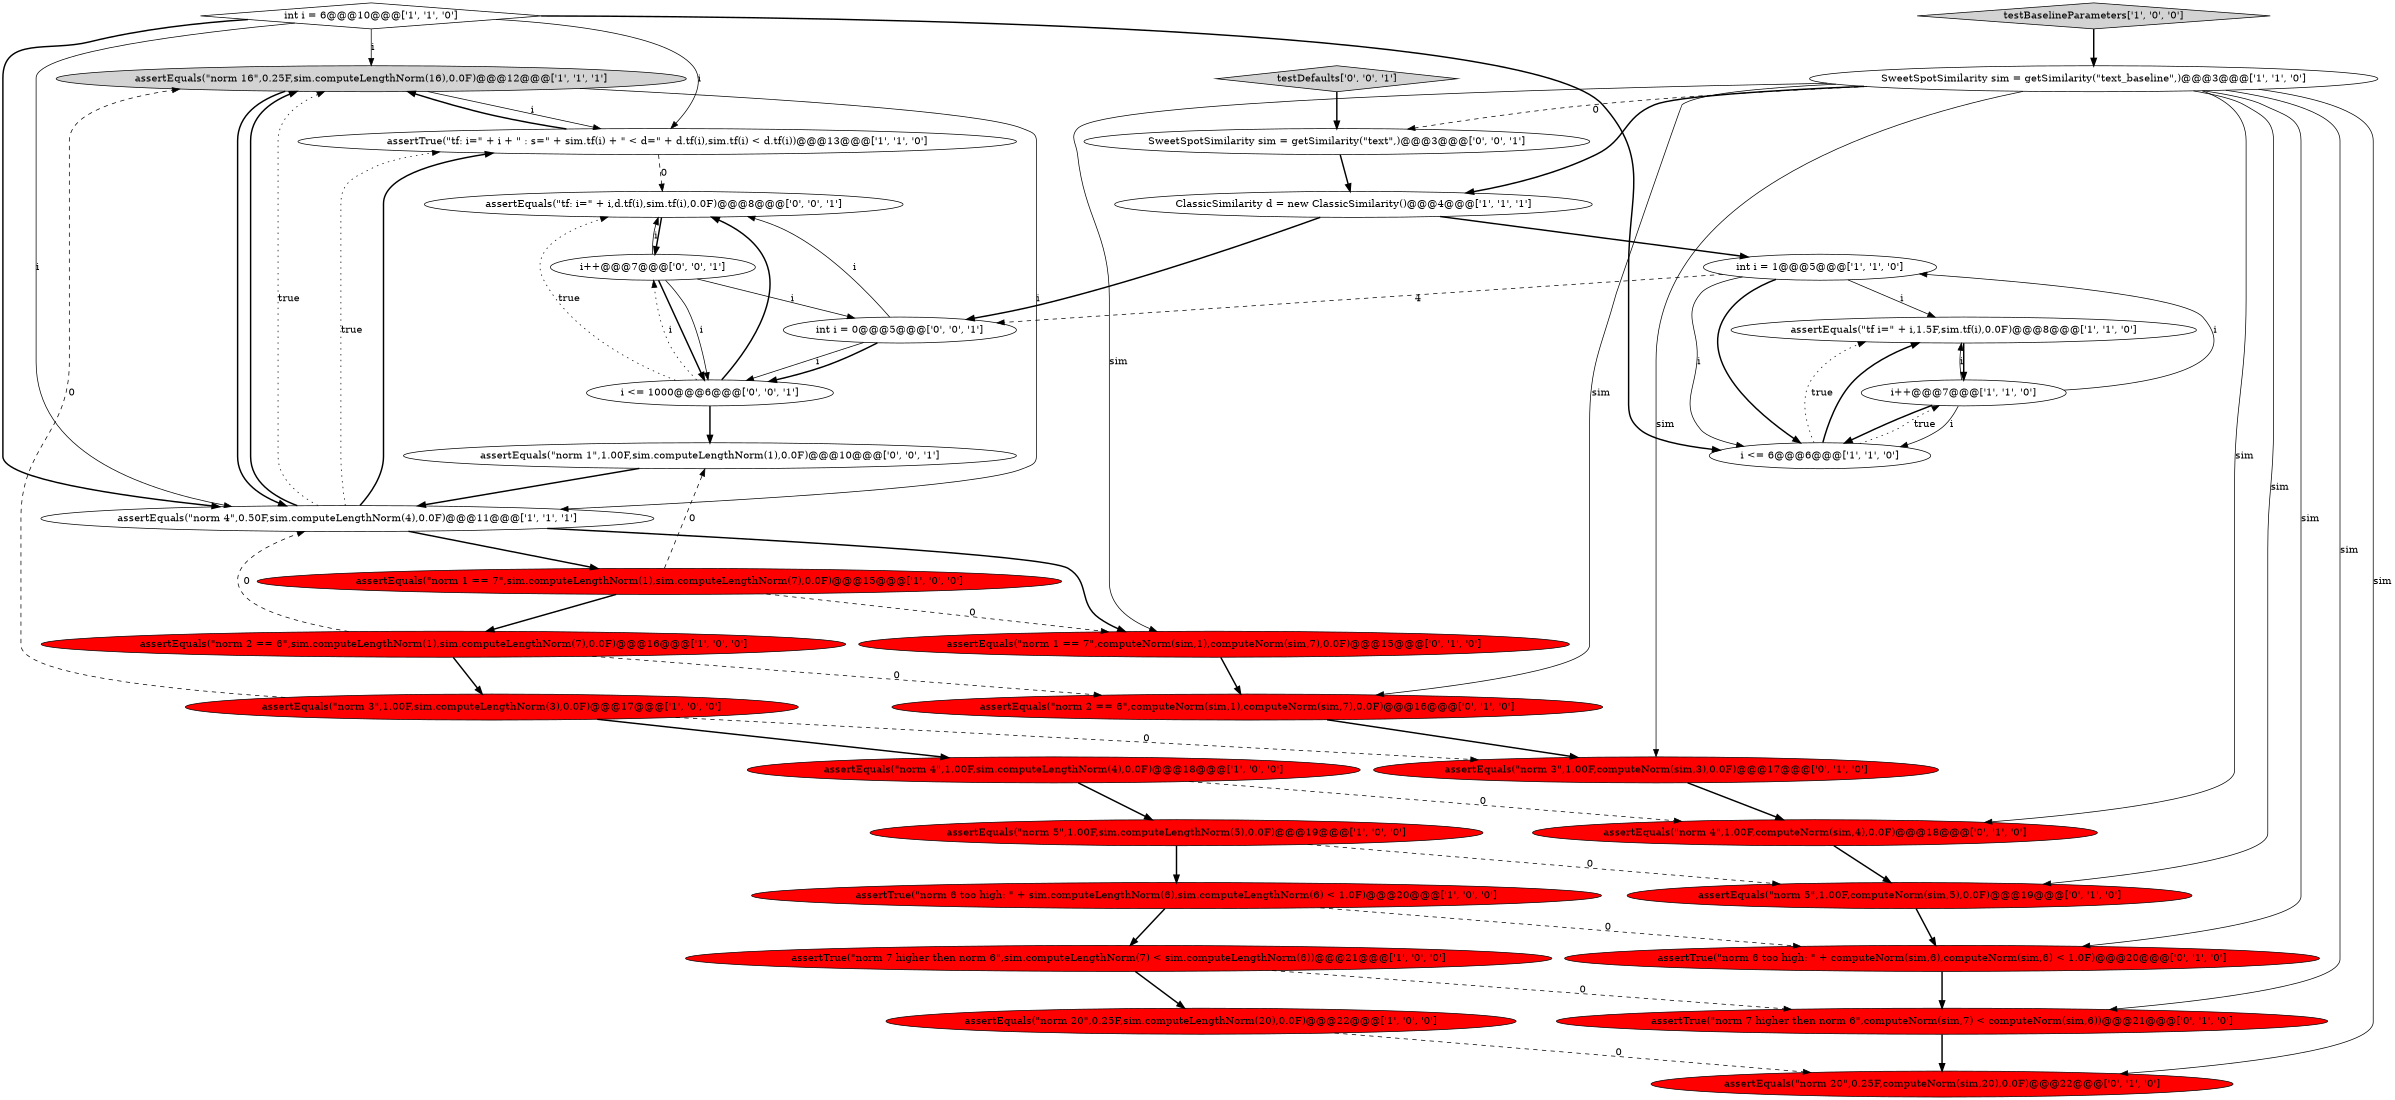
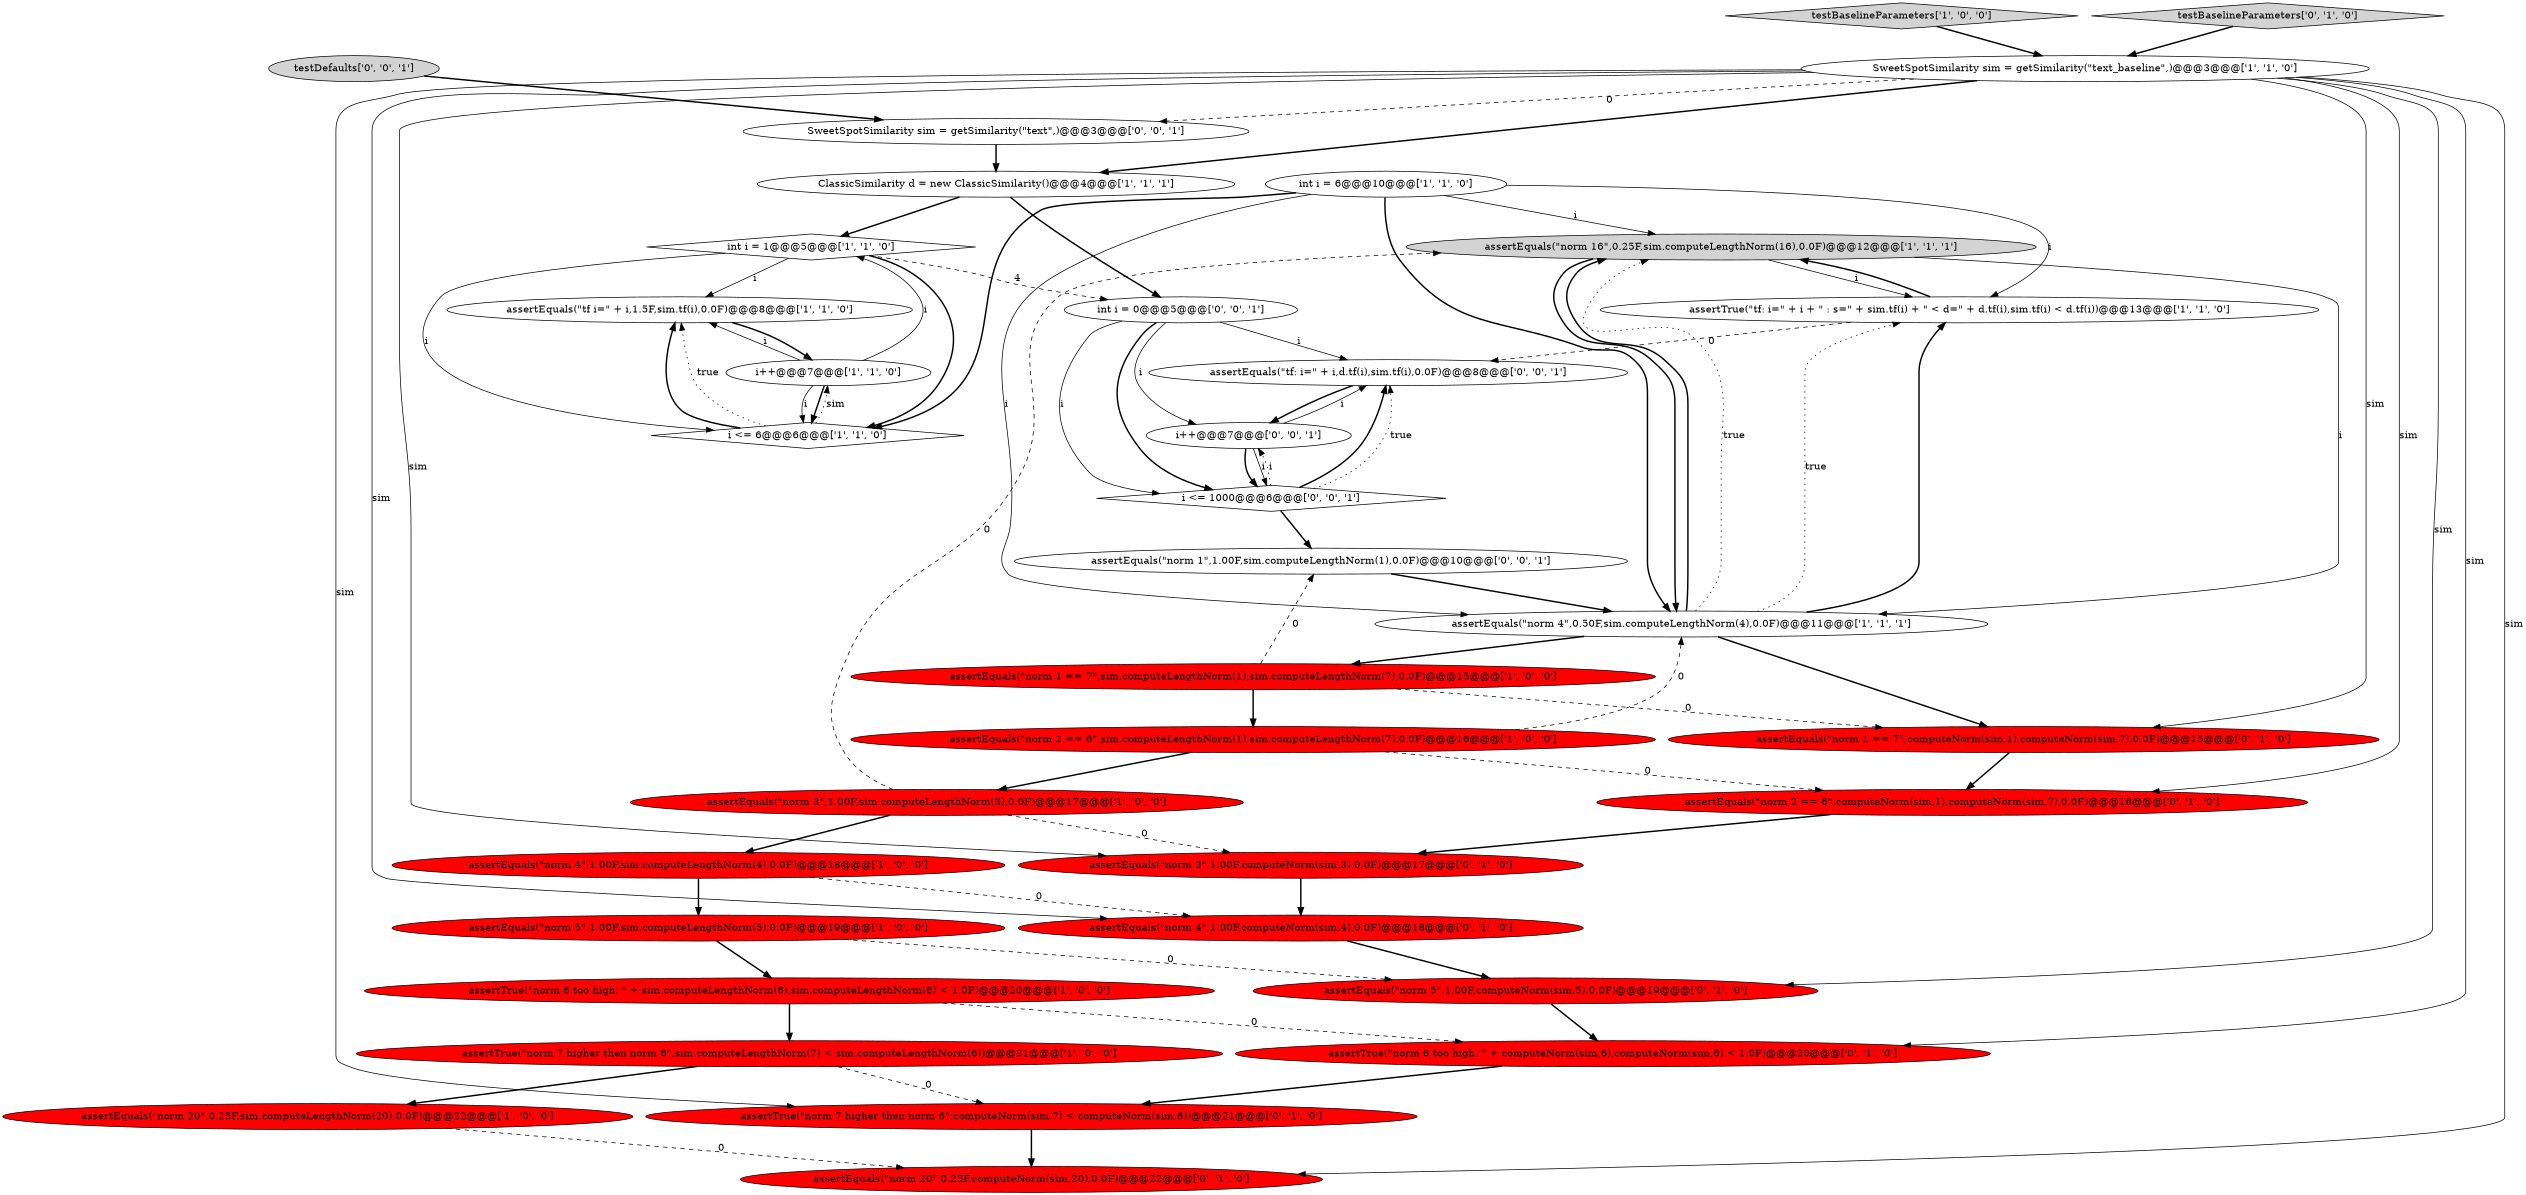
(371, 16) -> (1386, 184)
none -> (2268, 16)
(1337, 79) -> (354, 69)
(1820, 267) -> (811, 247)
(776, 299) -> (1137, 380)
(710, 393) -> (1271, 498)
(1925, 424) -> (836, 404)
(1820, 456) -> (808, 436)
